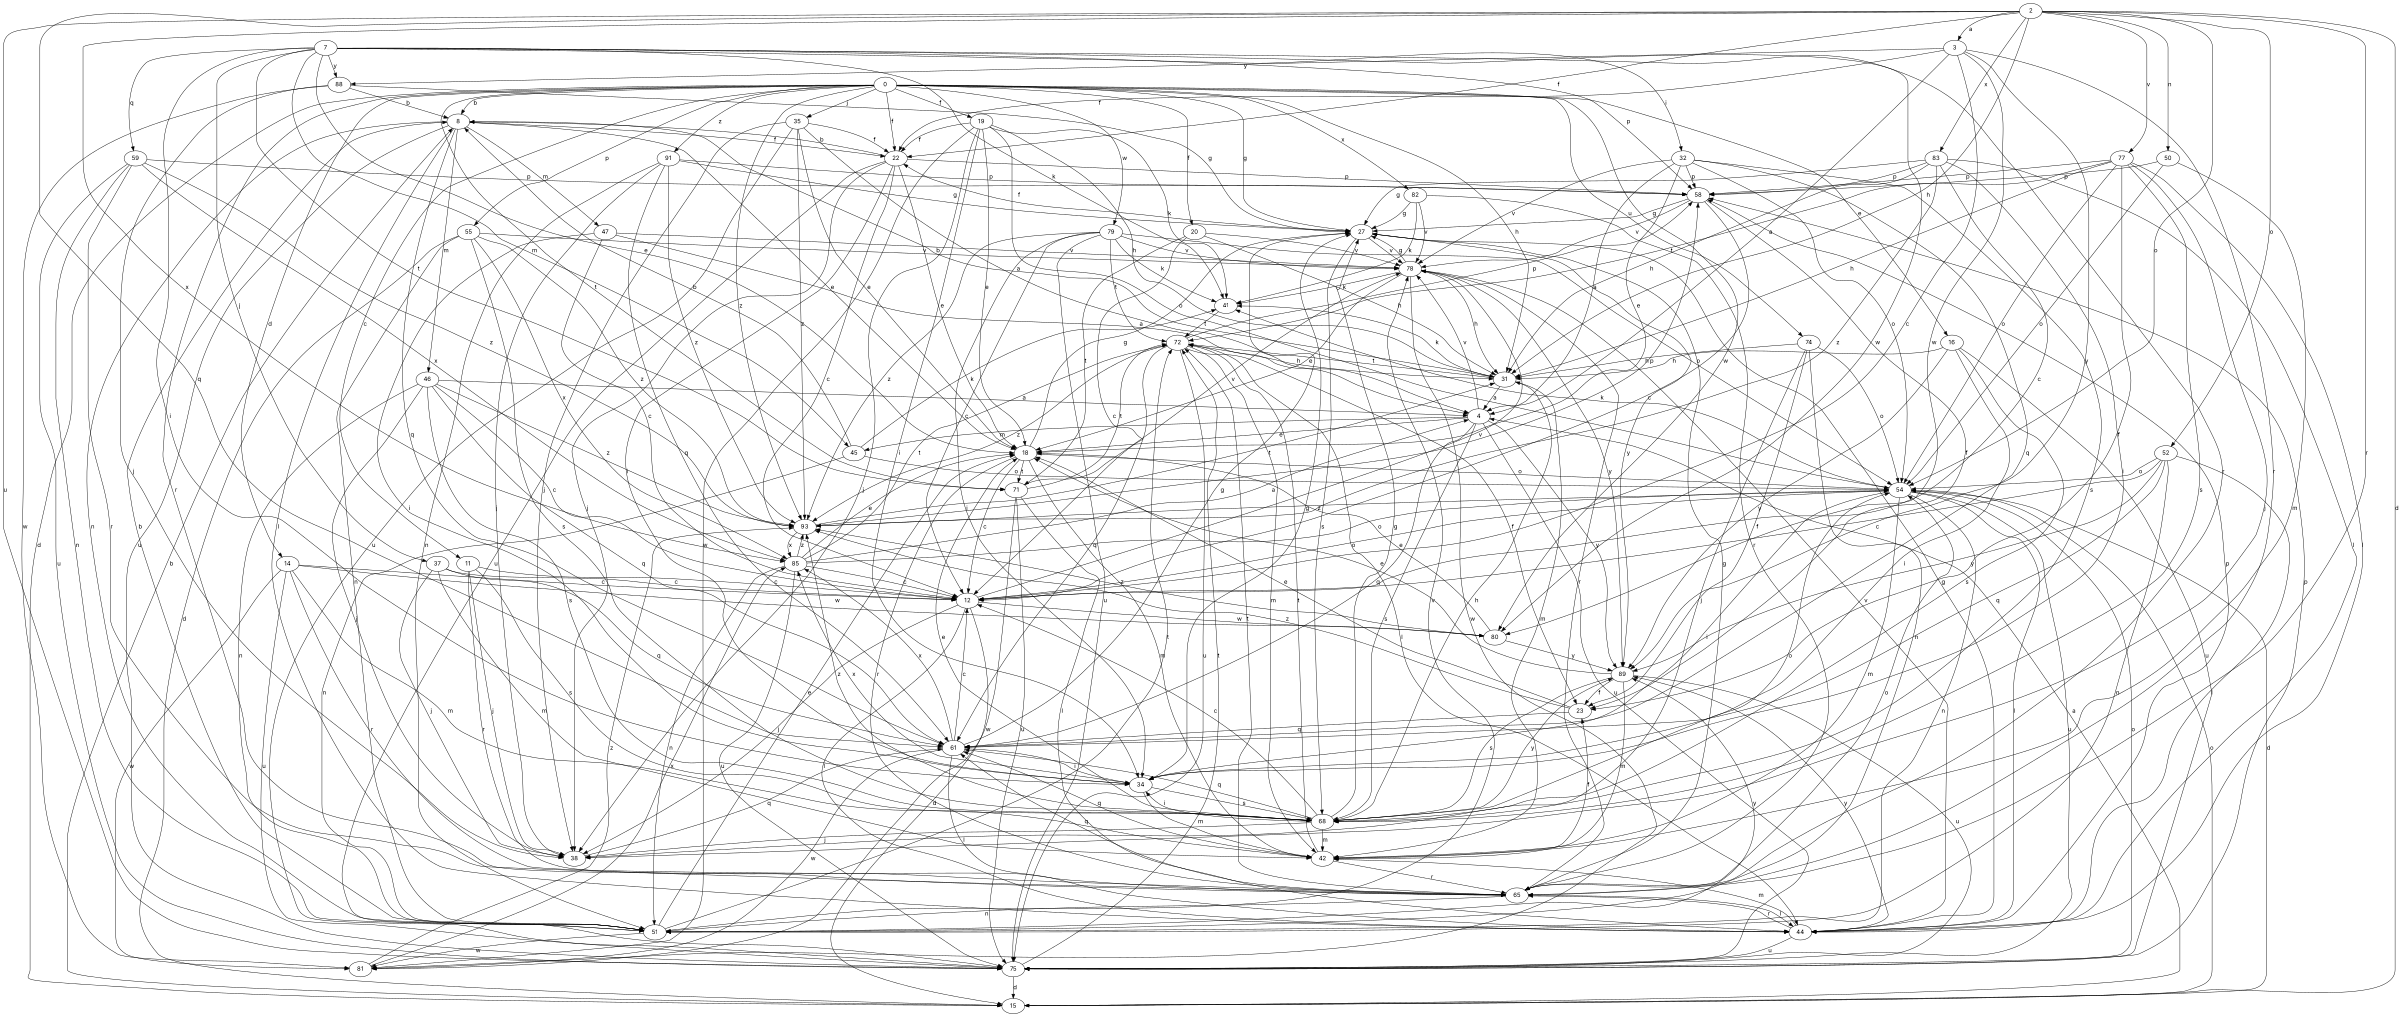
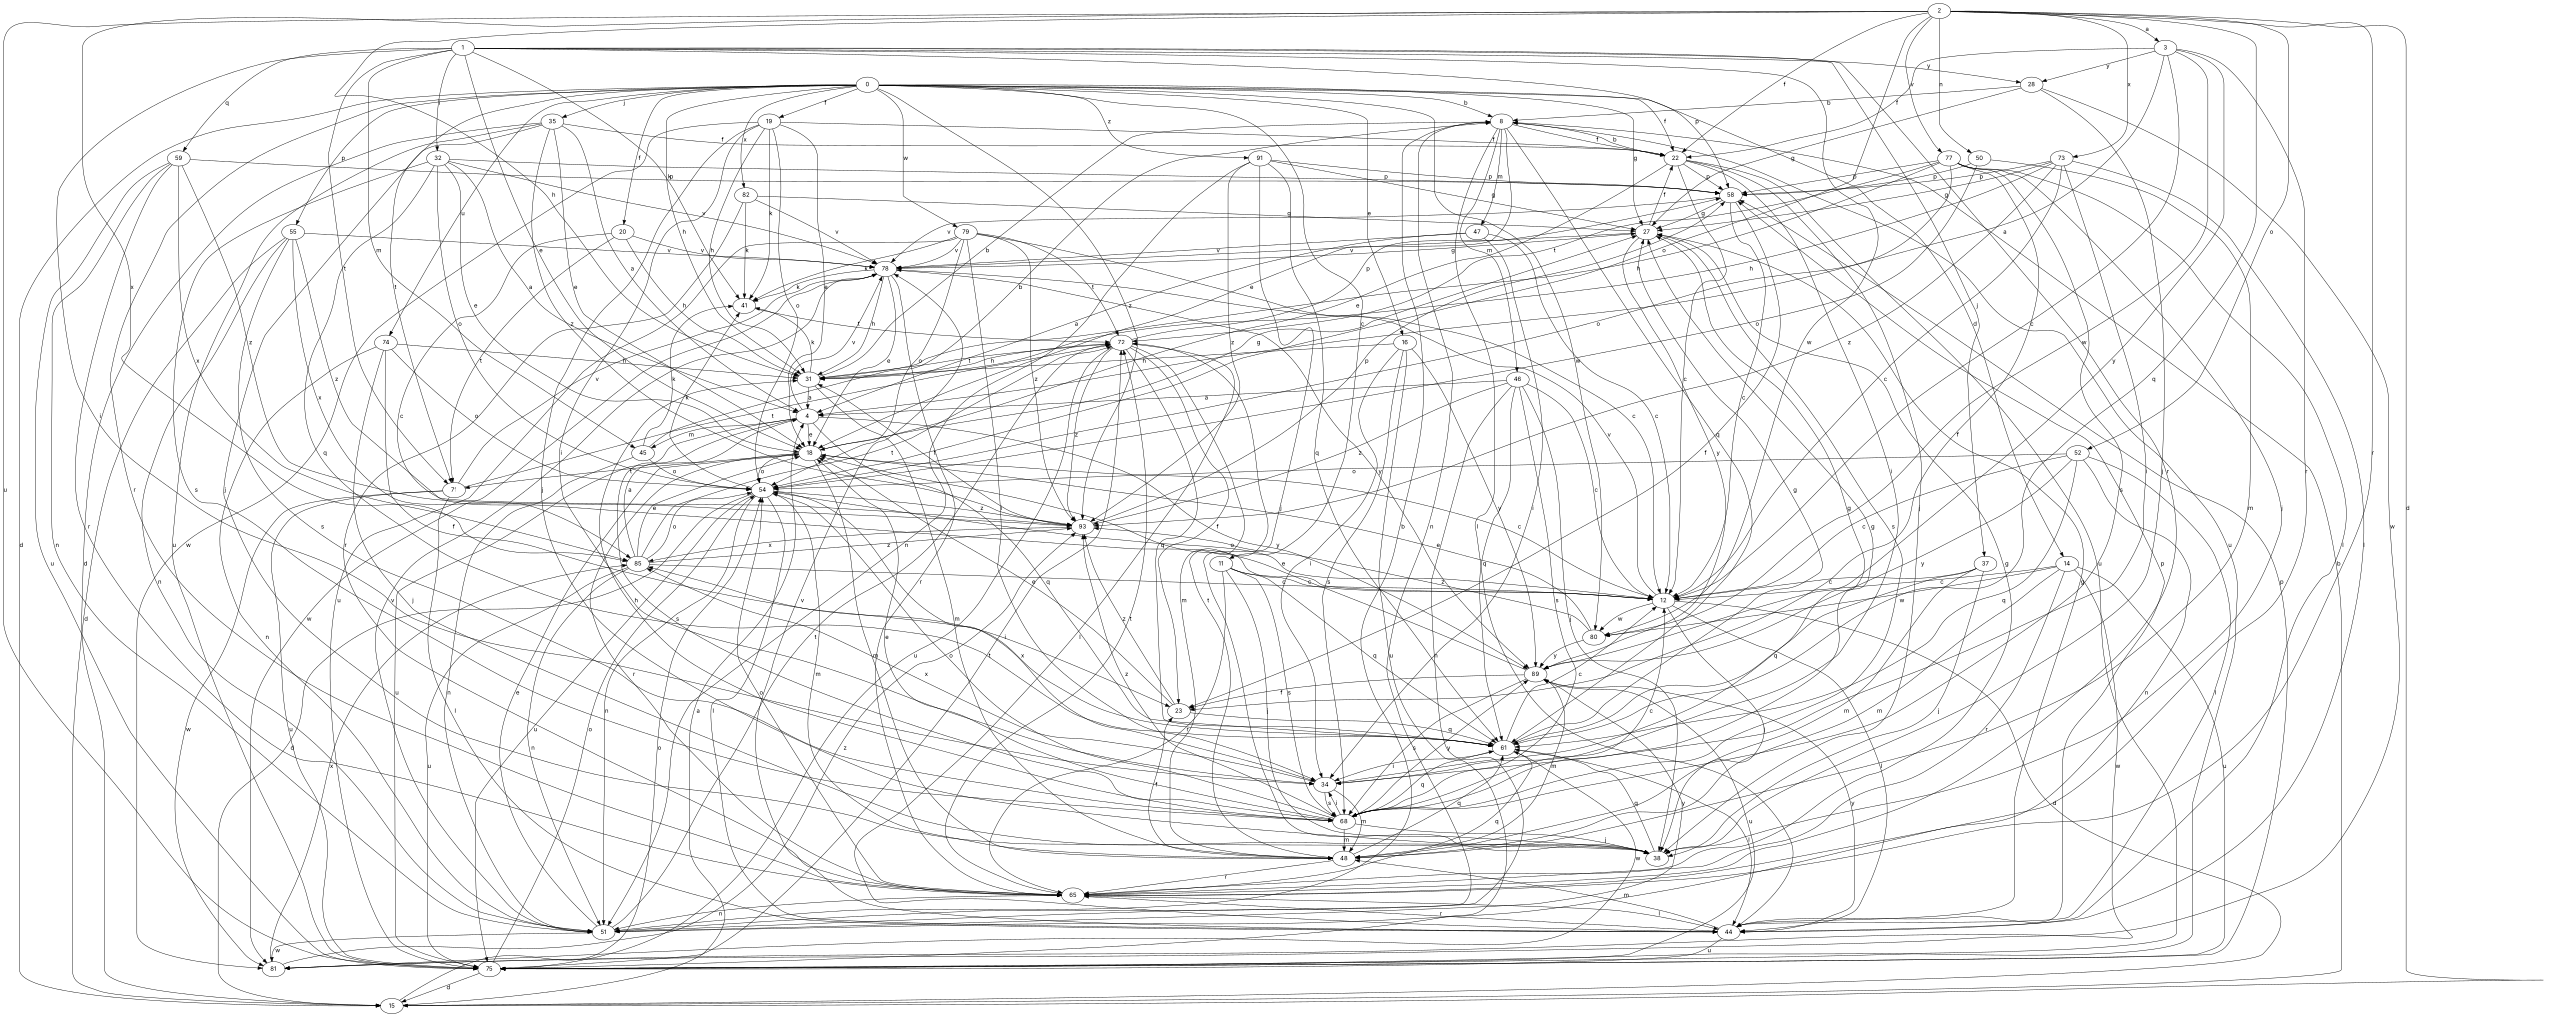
(326, 48) -> (463, 48)
(339, 85) -> (2032, 85)
(1936, 158) -> (2062, 158)
none -> (84, 549)
none -> (1356, 646)
(1323, 859) -> (1344, 859)
